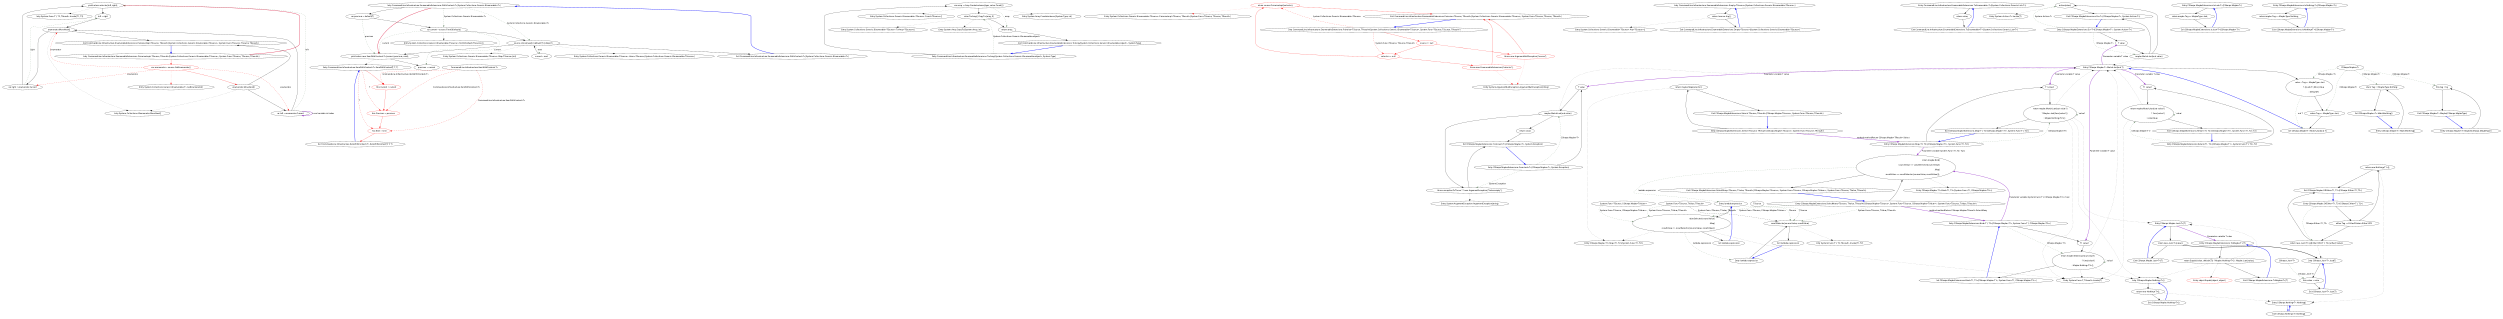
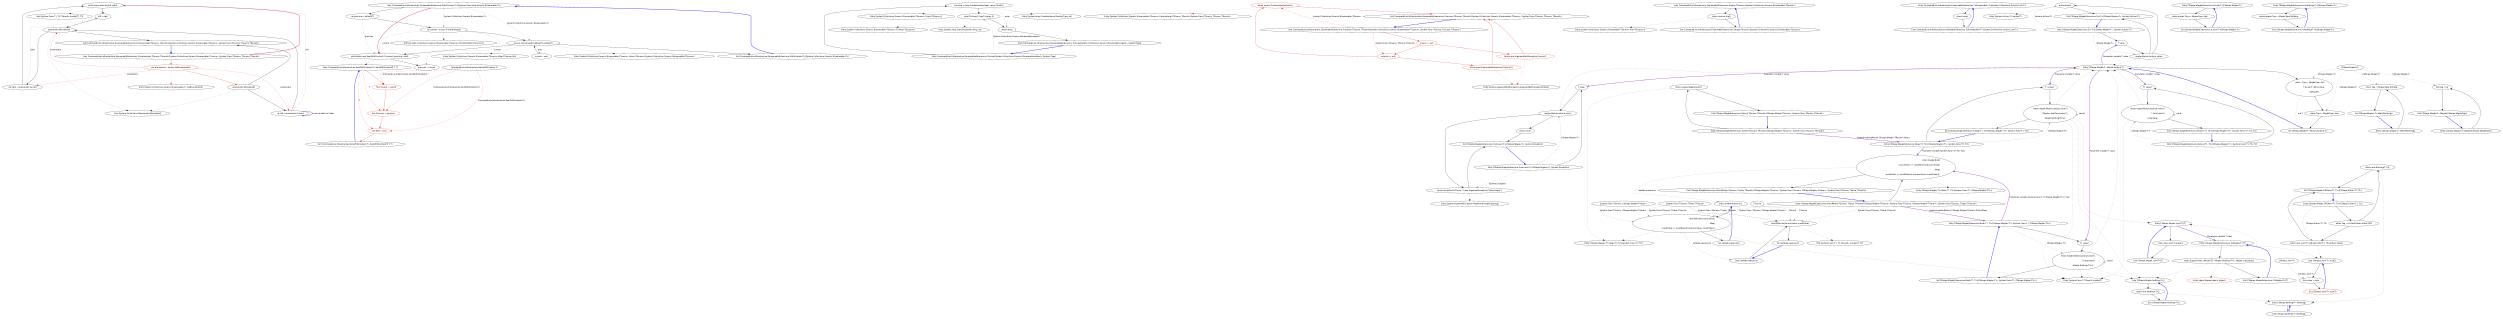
(2247, 246) -> (2247, 246)
(2323, 292) -> (2323, 292)
